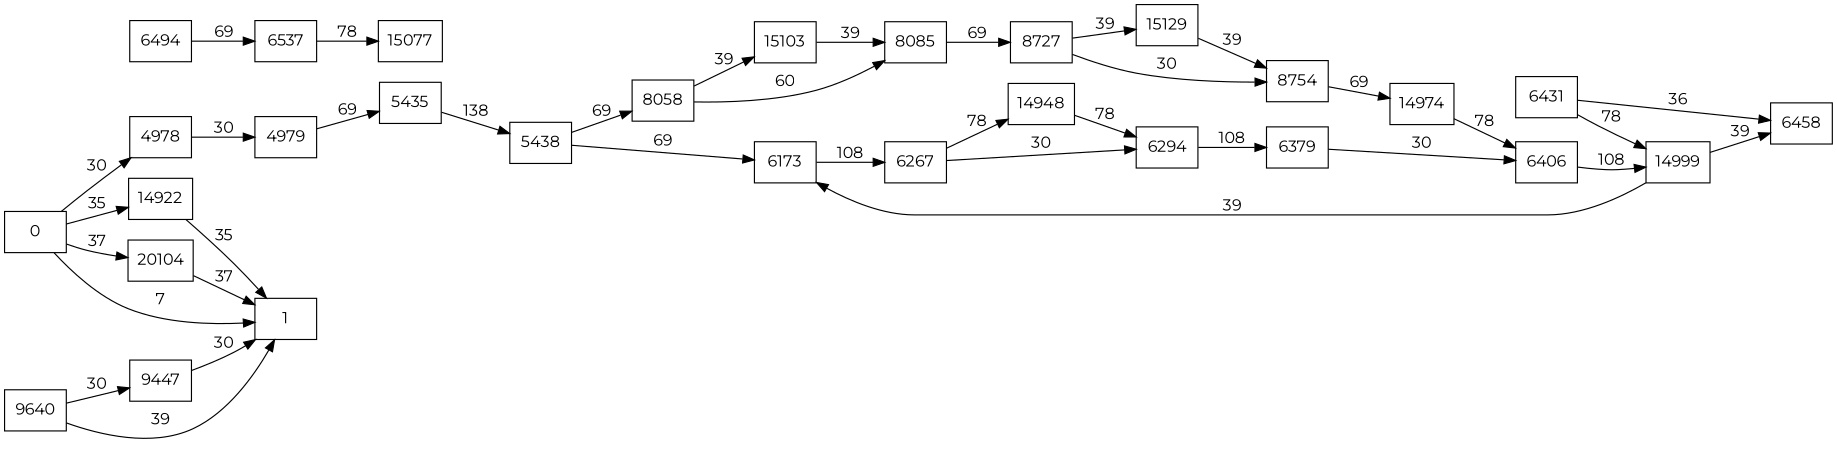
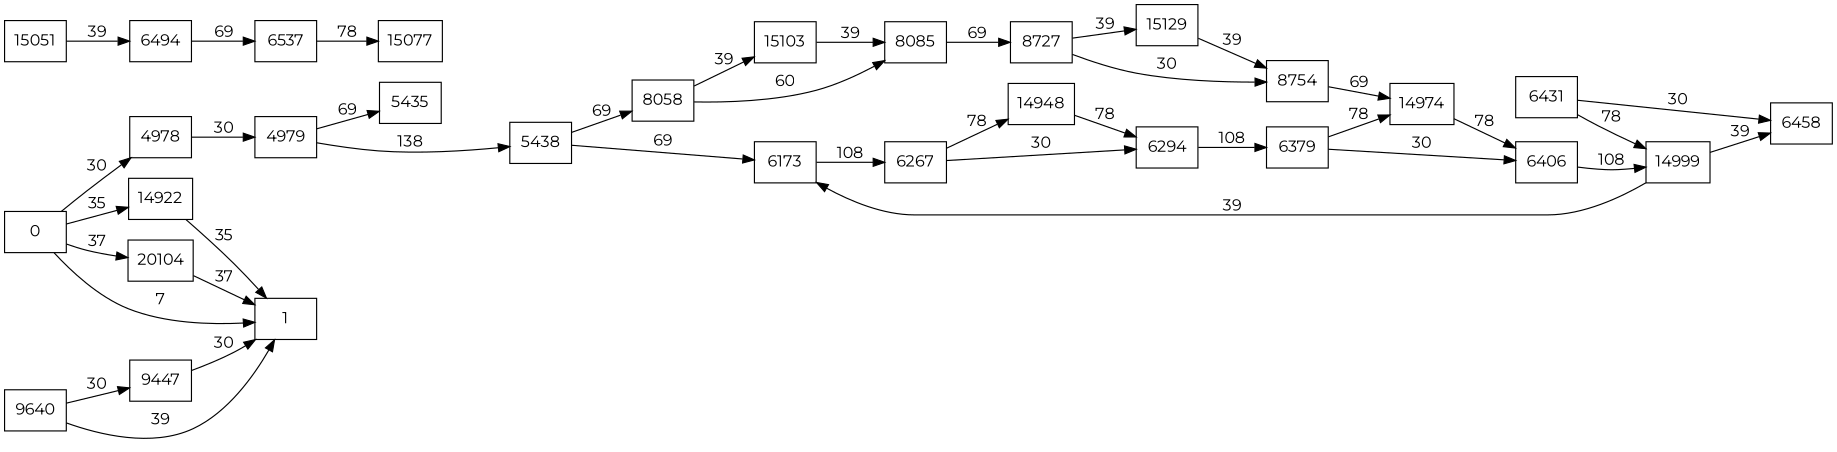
none -> (35, 41)
(1678, 100) -> (1678, 100)
(470, 121) -> (407, 152)
none -> (1354, 128)
